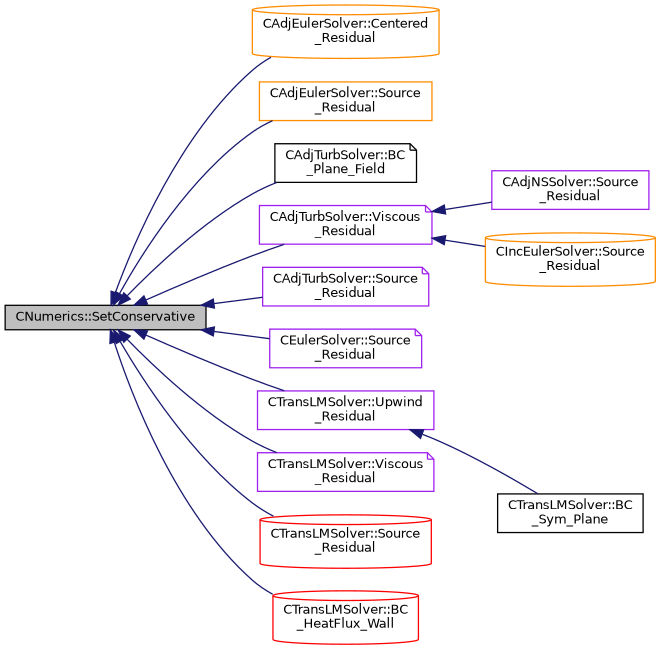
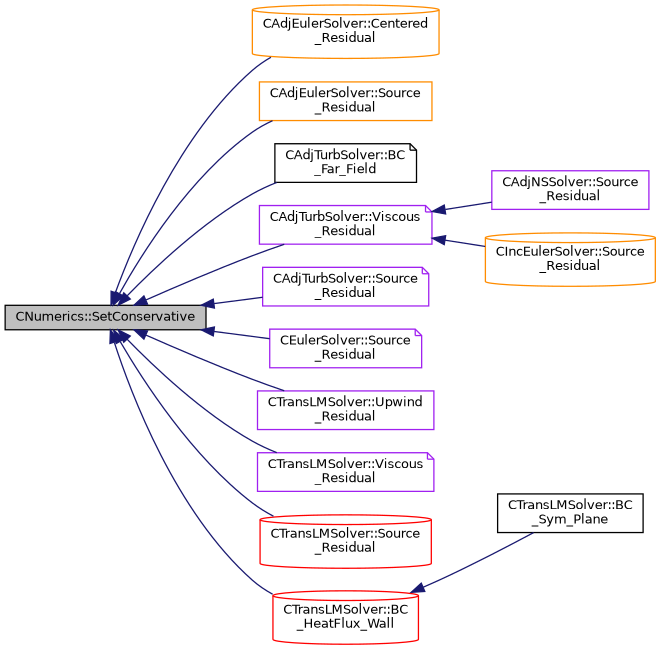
(346, 163) -> (346, 163)
(481, 462) -> (479, 561)
